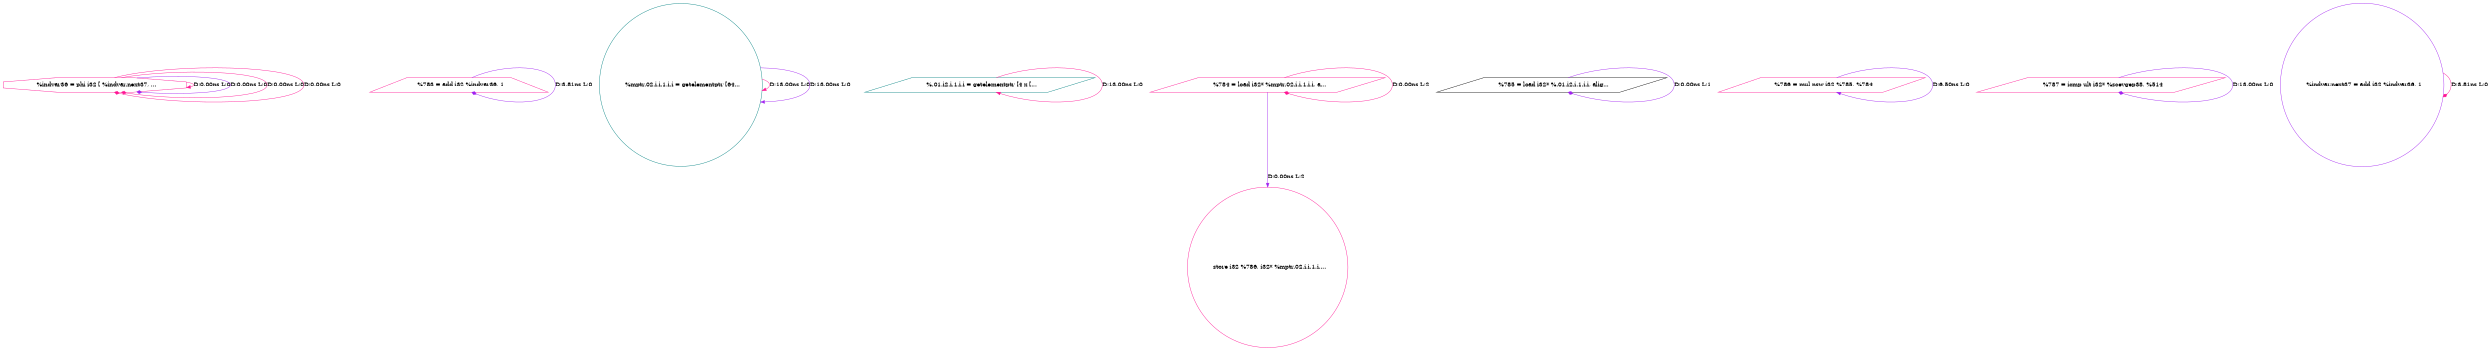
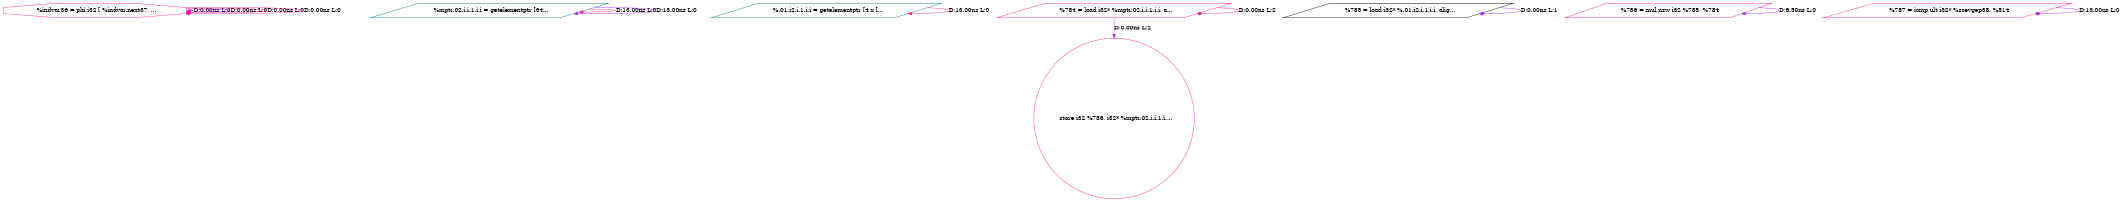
(459, 85) -> none
(681, 85) -> (489, 11)
(2362, 85) -> none
